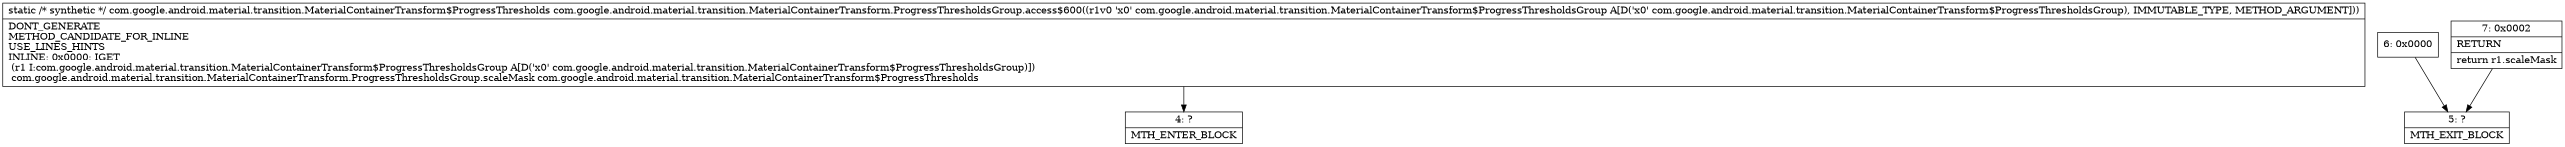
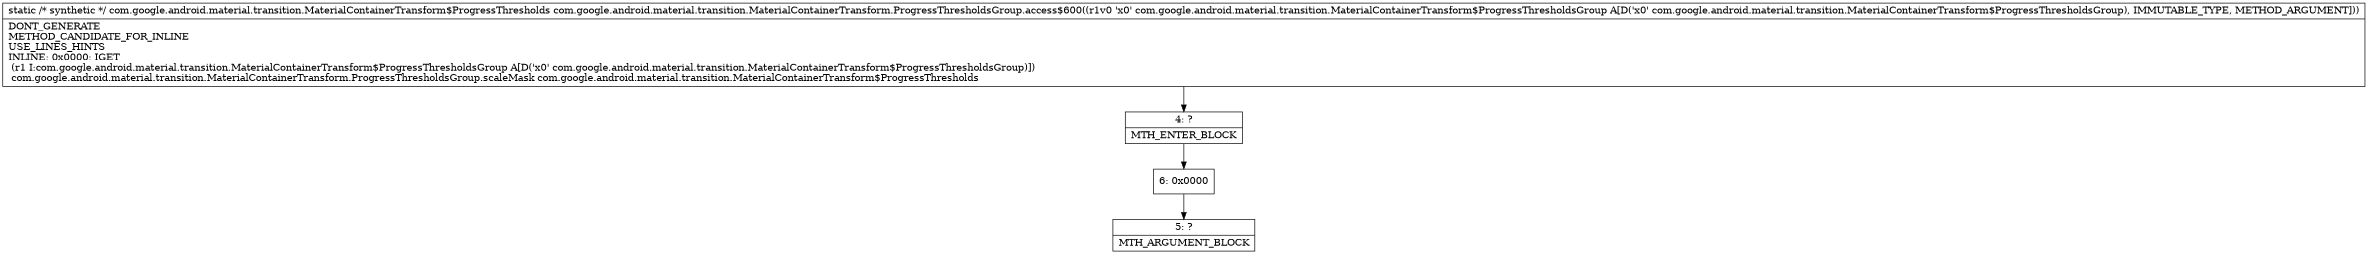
(2507, 45) -> none
(2457, 135) -> (1184, 243)
none -> (1184, 153)
